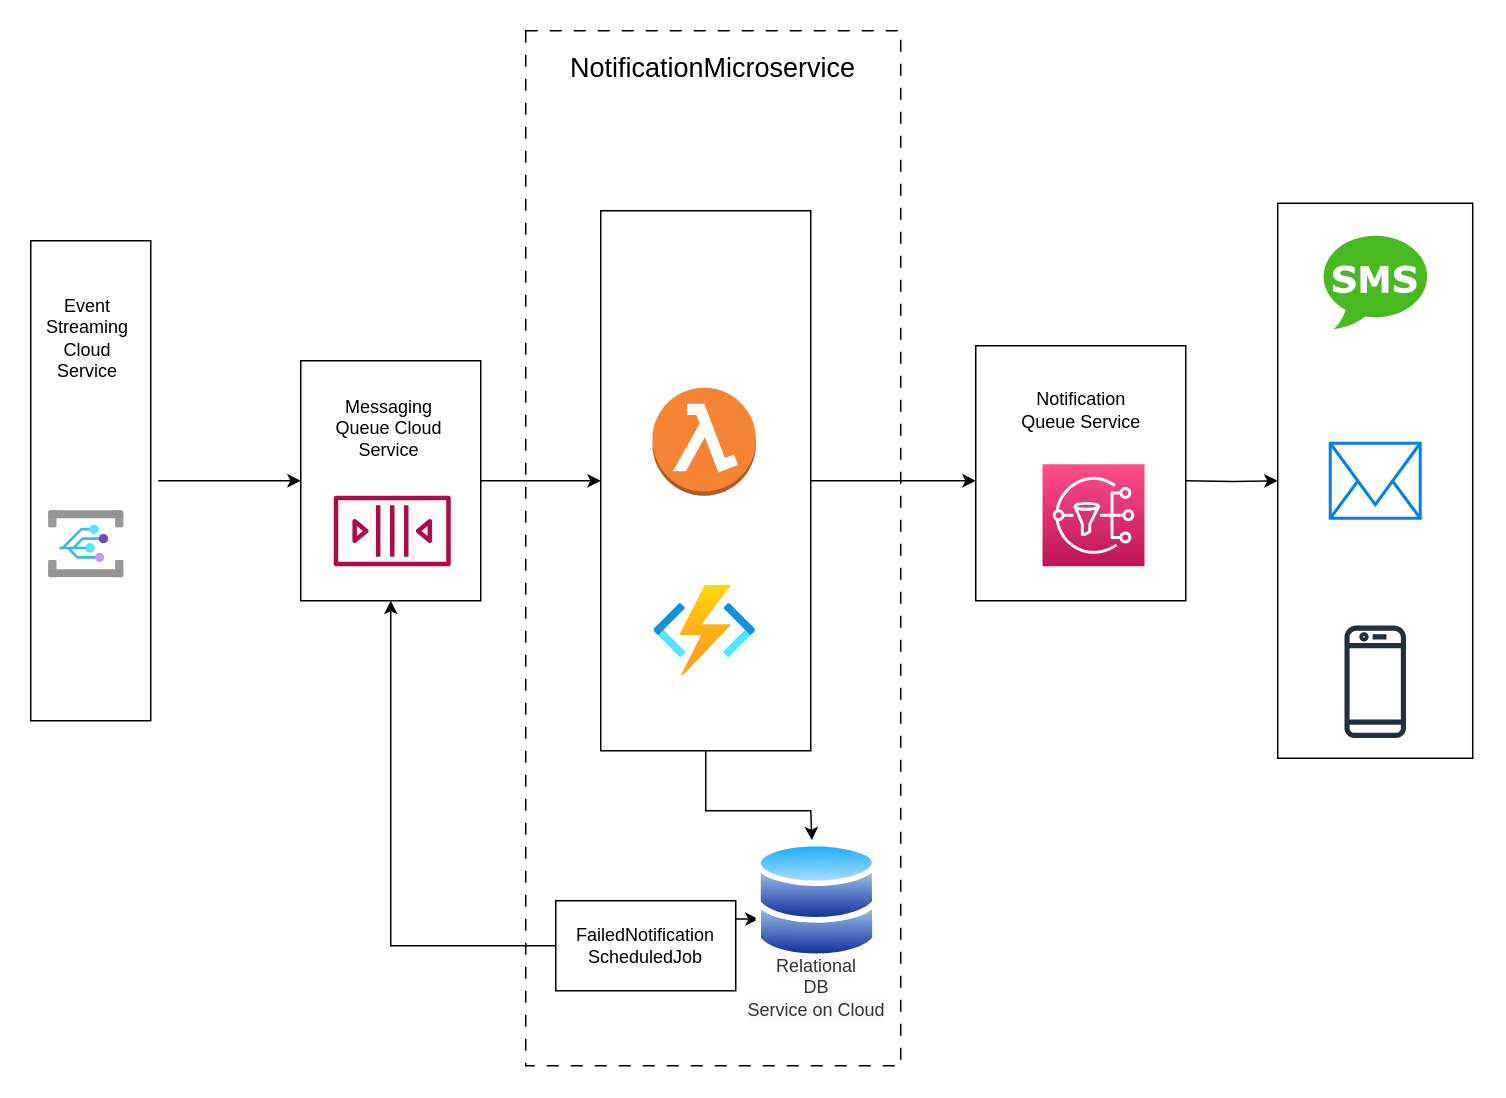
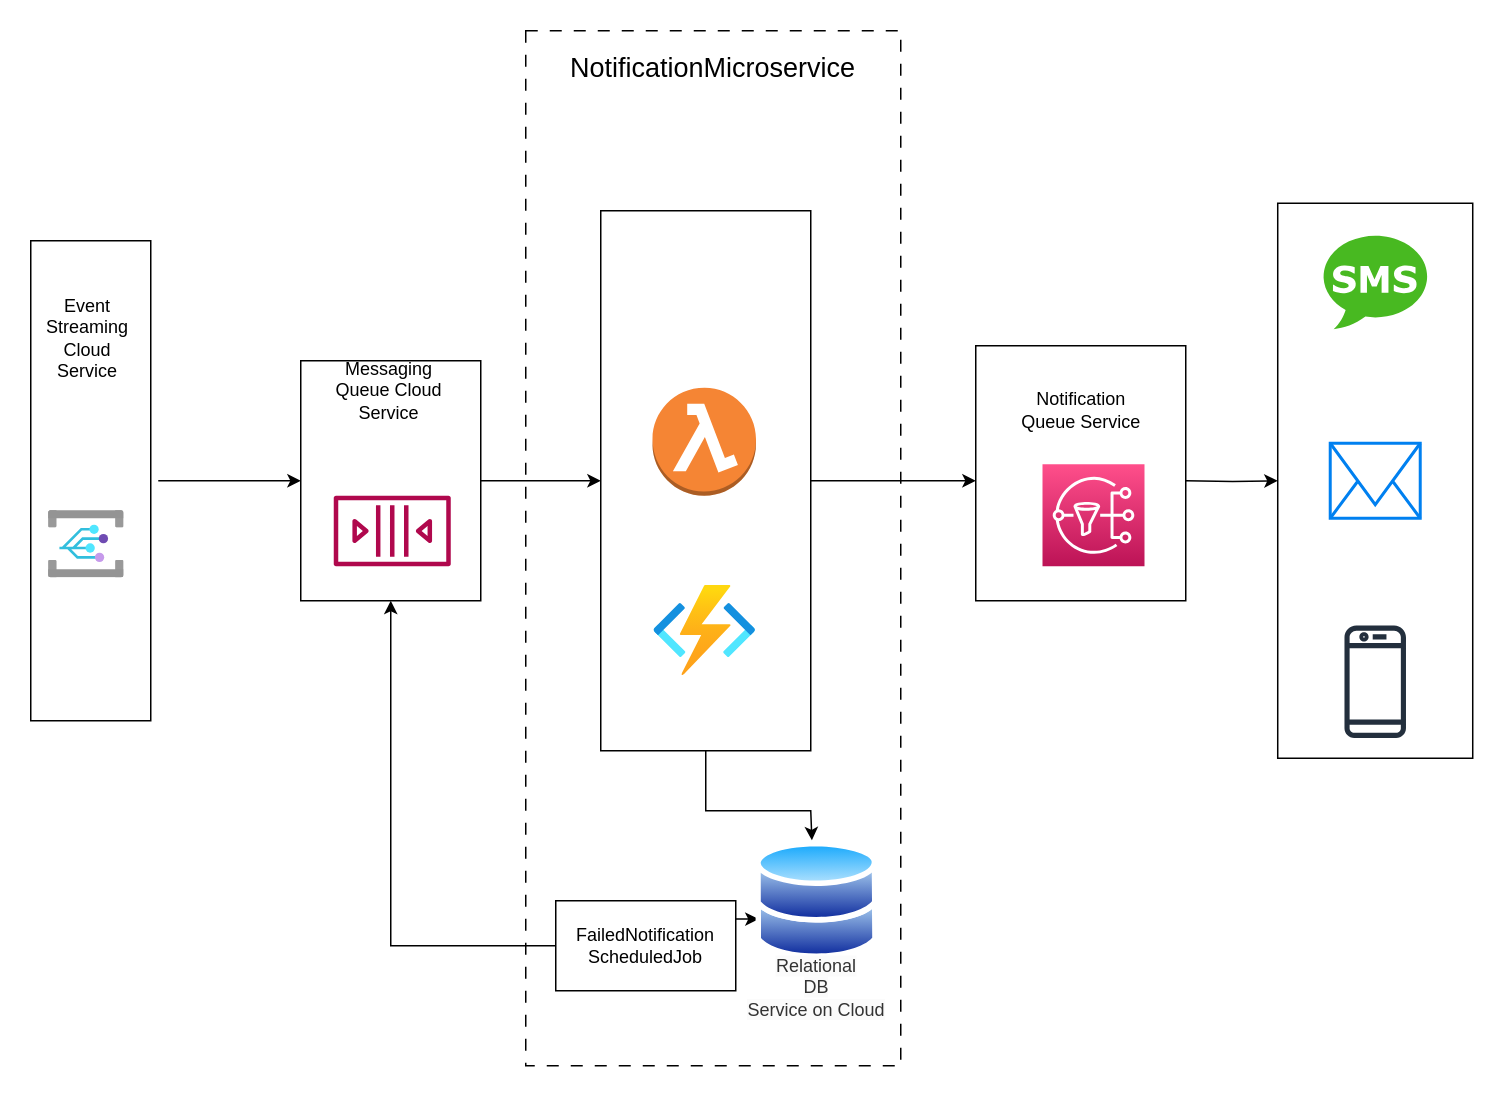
(389, 428) -> (389, 391)
